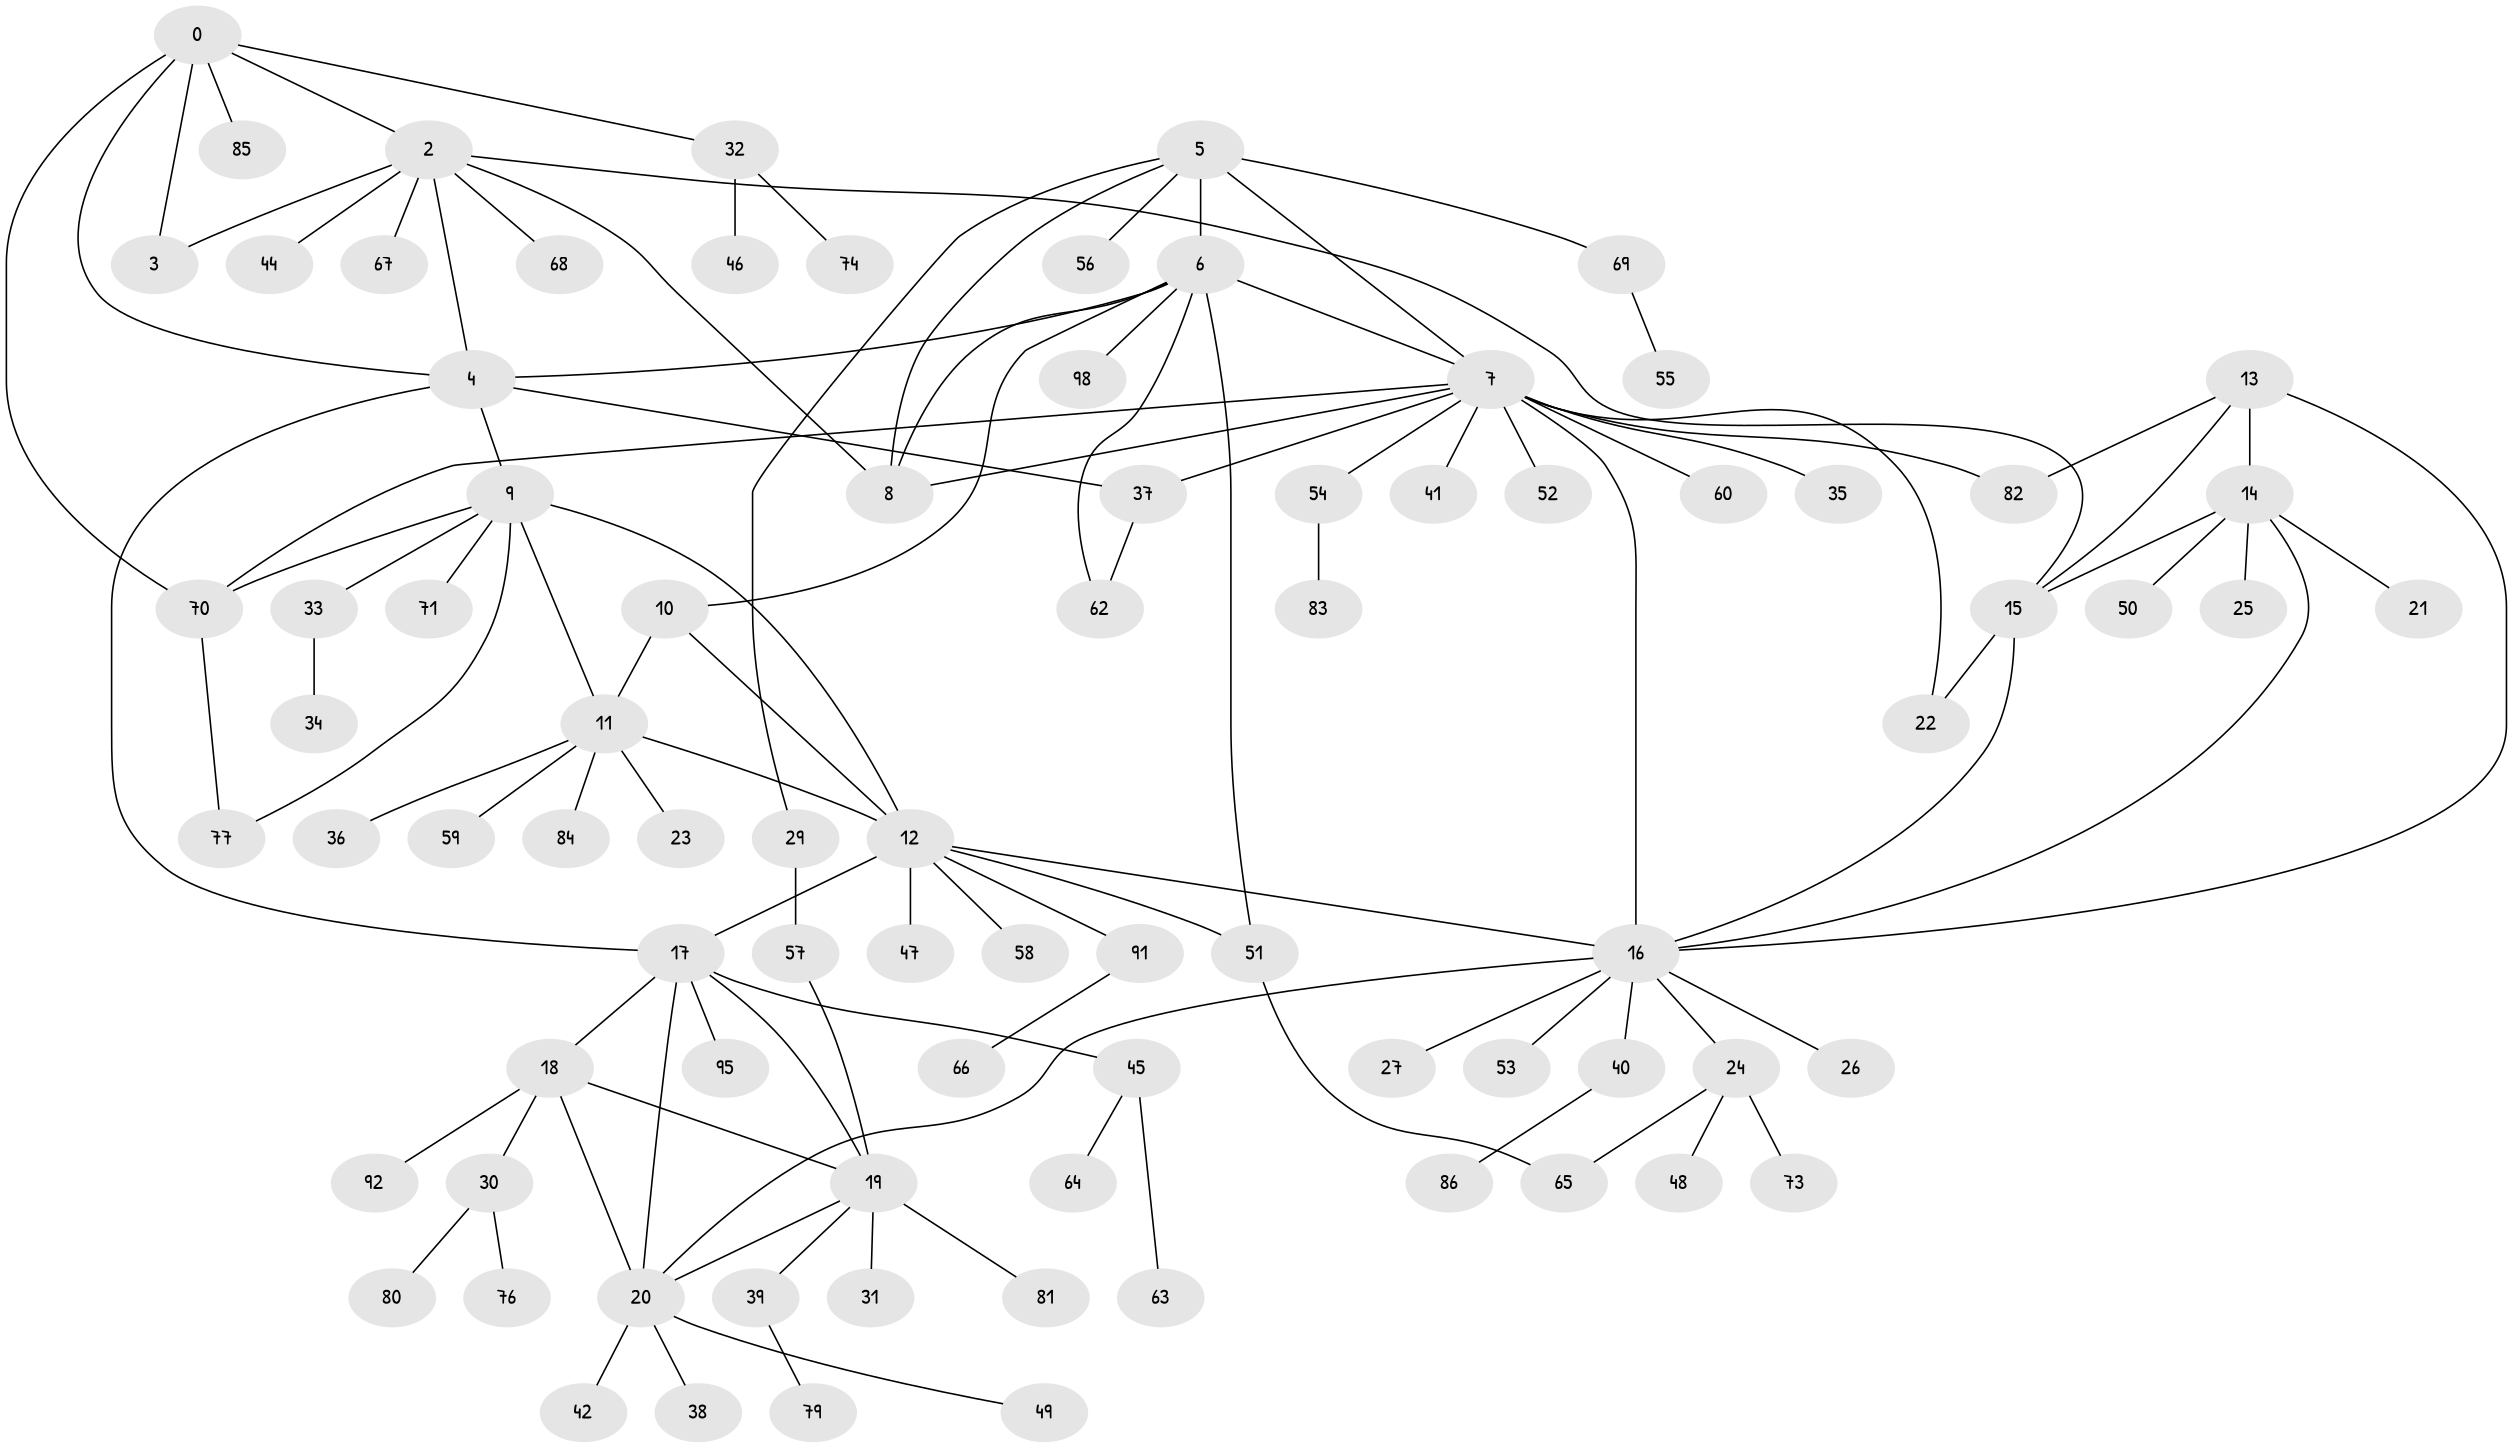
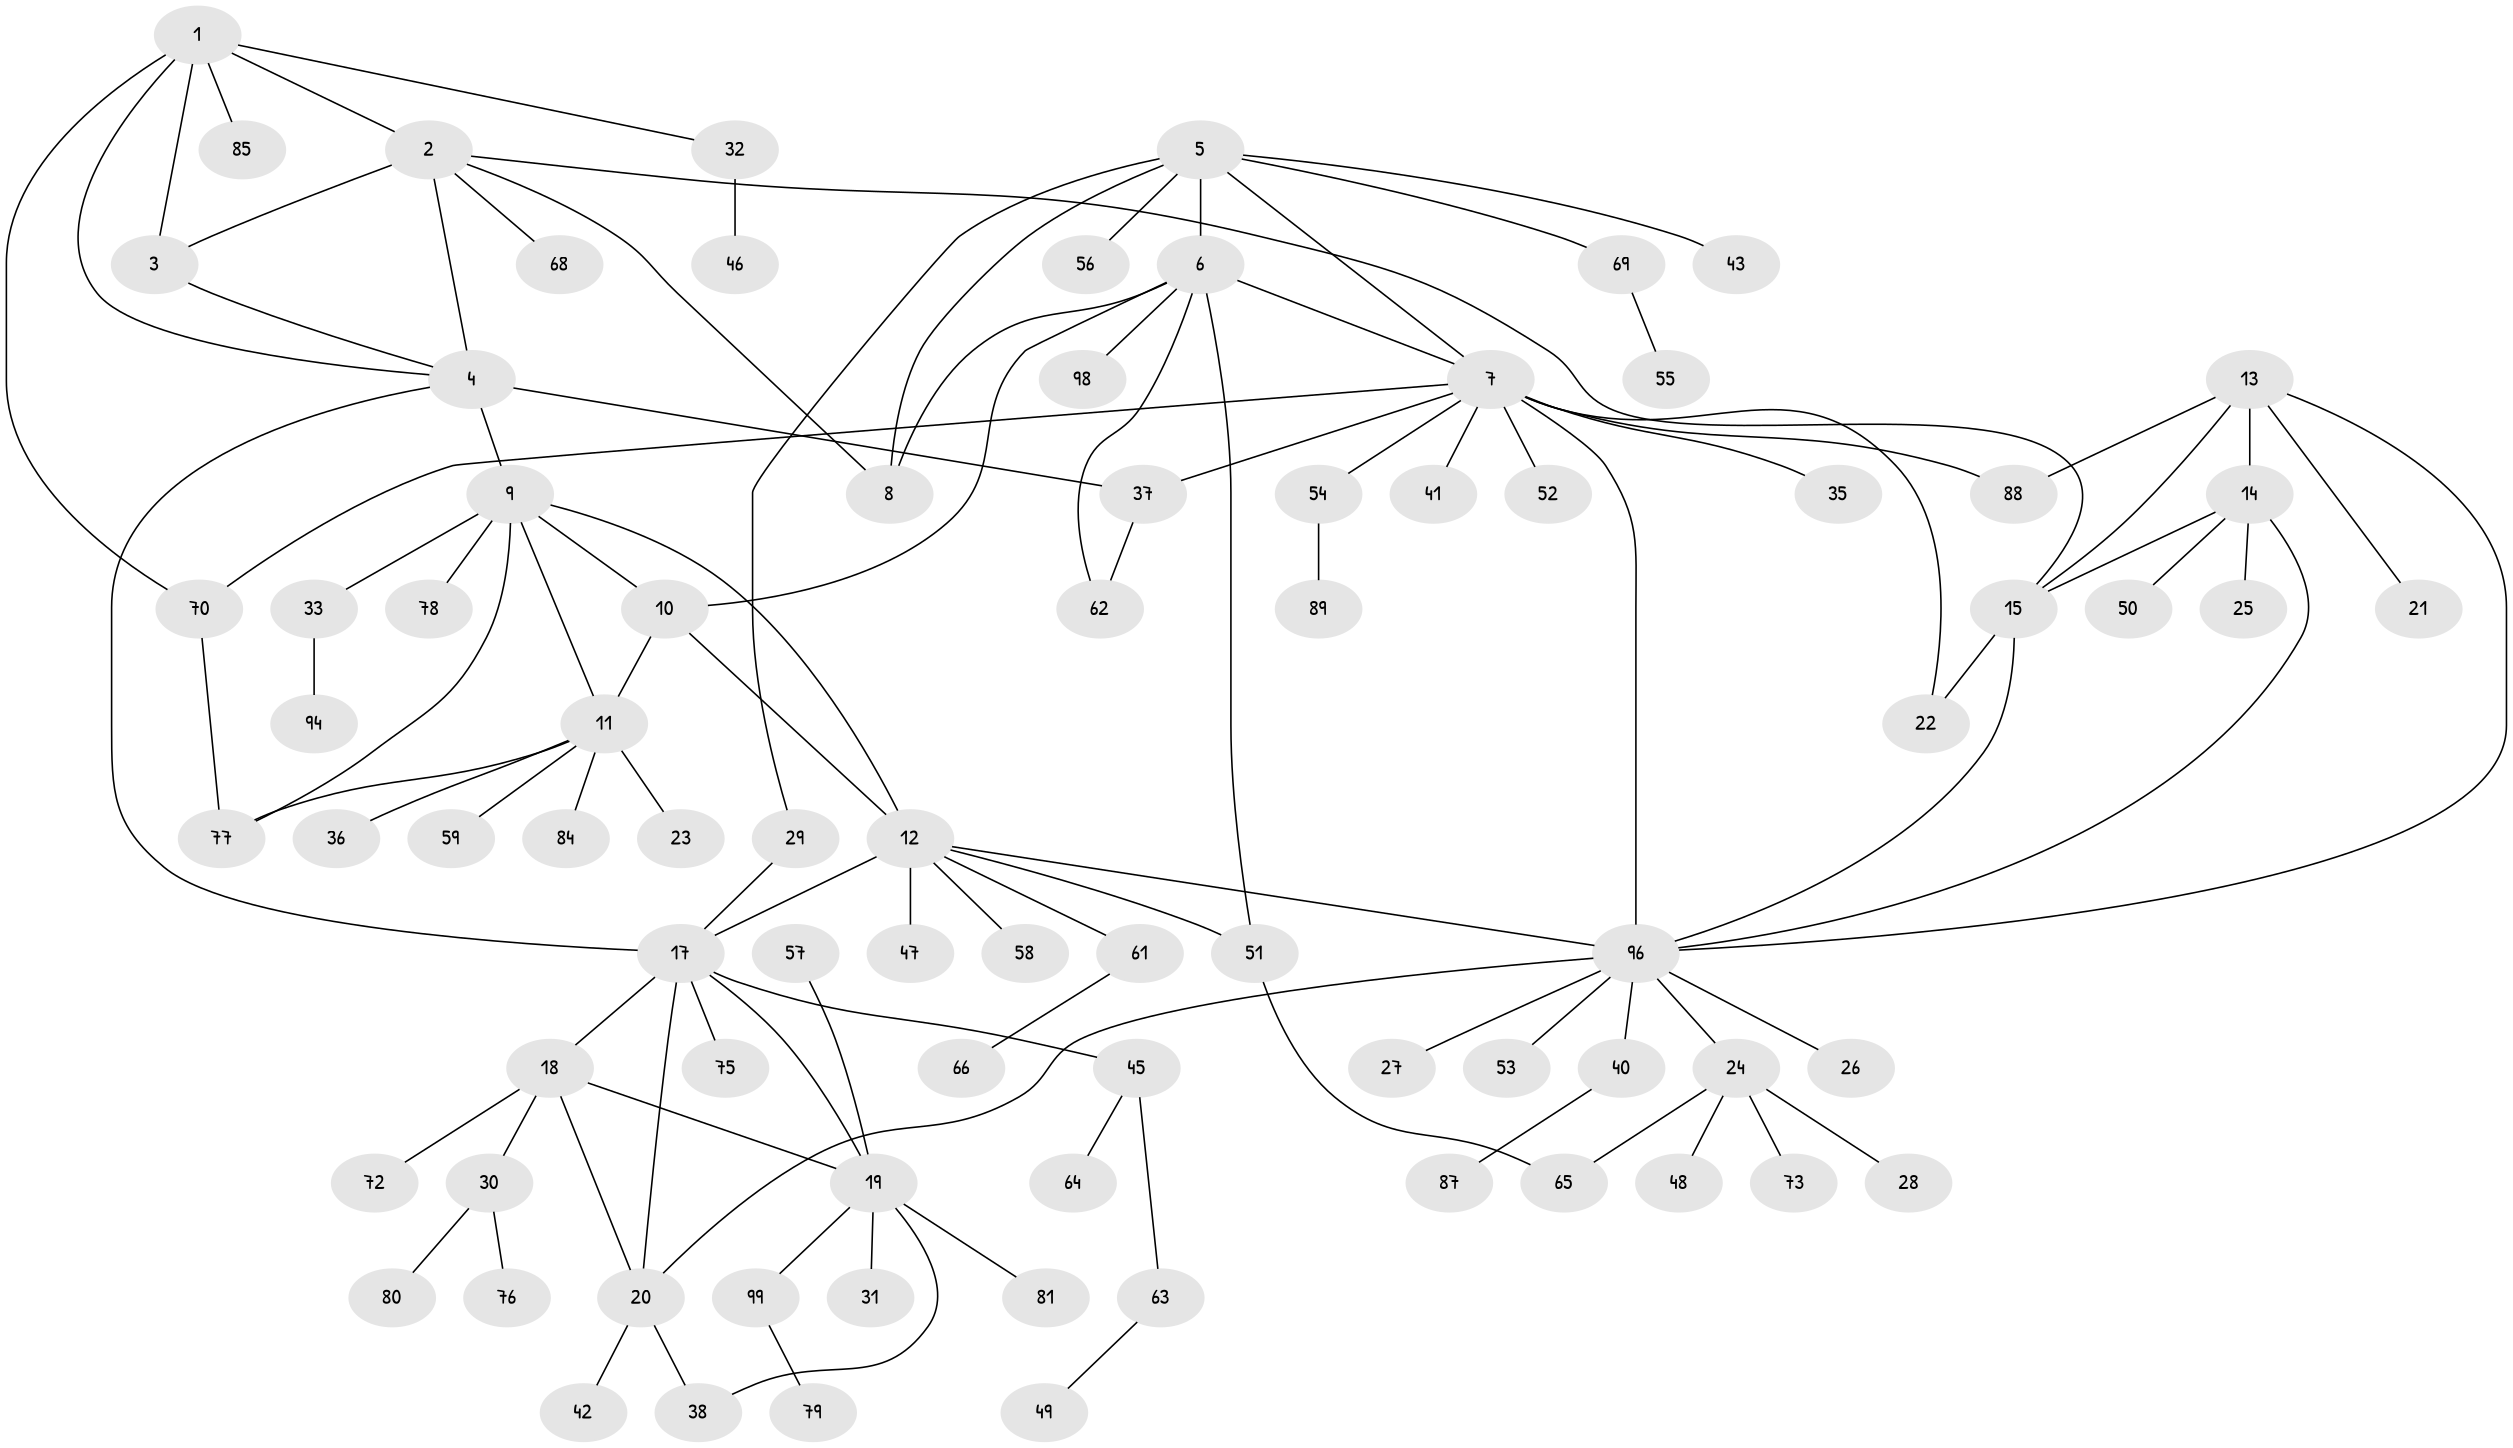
(198, 35) -> (198, 35)
(269, 265) -> none
(384, 265) -> none
(850, 265) -> none
none -> (1736, 265)
(845, 352) -> (309, 329)
(1190, 437) -> none
(1724, 494) -> none
(2014, 494) -> (2014, 494)
(351, 546) -> (588, 552)
(2334, 552) -> (2334, 494)
(429, 609) -> (429, 609)
(1319, 609) -> (1319, 609)
(314, 724) -> (314, 724)
(761, 776) -> (412, 780)
(796, 885) -> (738, 896)
(1140, 953) -> (1140, 953)
(1636, 953) -> (1636, 953)
(725, 1068) -> (725, 1068)
(375, 1183) -> (375, 1183)
(1449, 1183) -> (1449, 1183)
none -> (1909, 1183)
(757, 1240) -> (898, 1355)
(756, 1298) -> (756, 1298)
(836, 1367) -> (1103, 1355)
